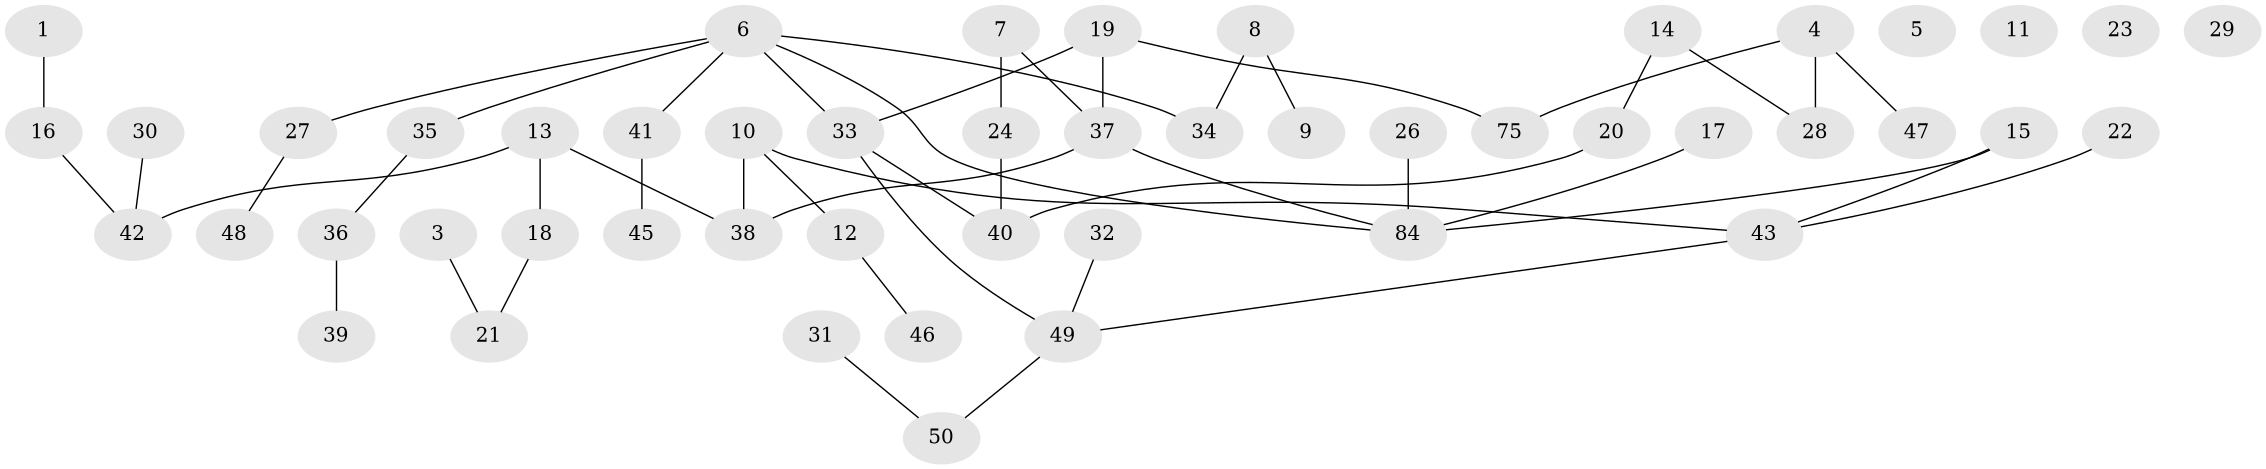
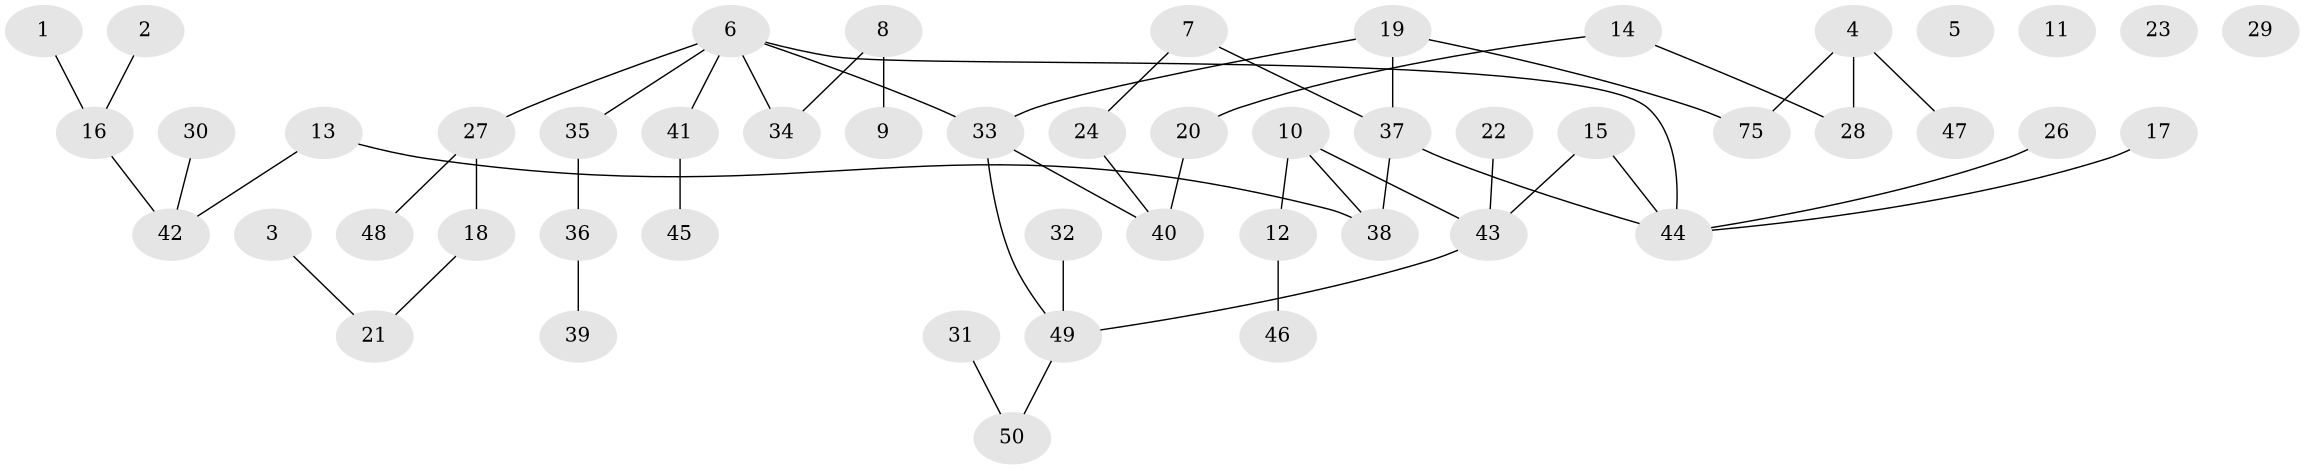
none -> (146, 31)
(540, 184) -> (476, 184)
(1408, 235) -> (1674, 235)
